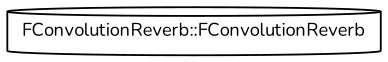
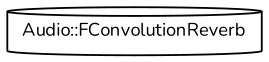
(194, 31) -> (135, 31)
